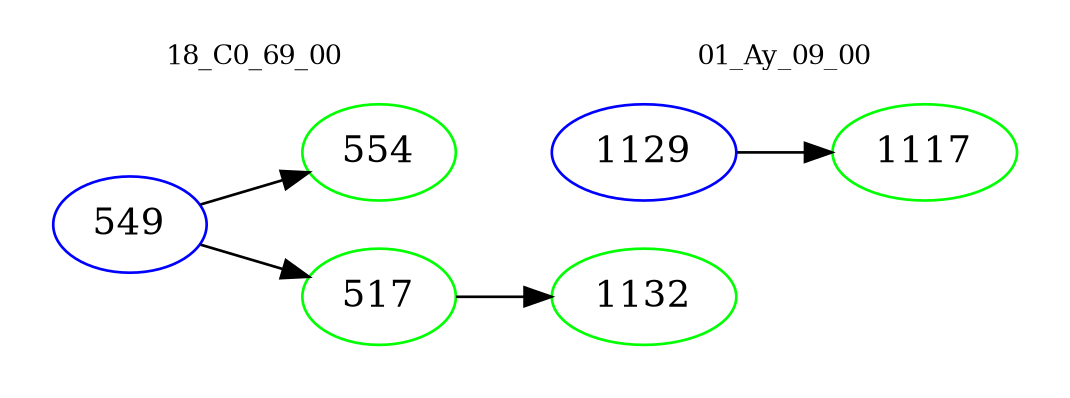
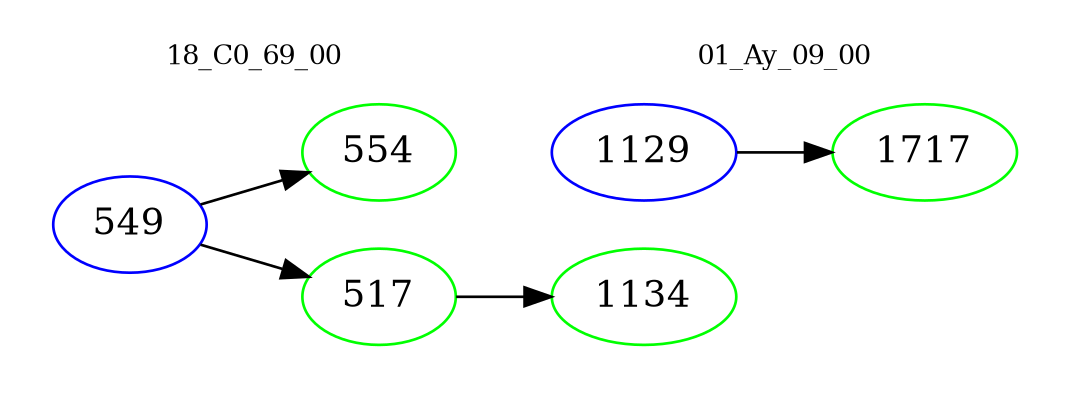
(925, 152) -> (925, 152)
(644, 297) -> (644, 297)
